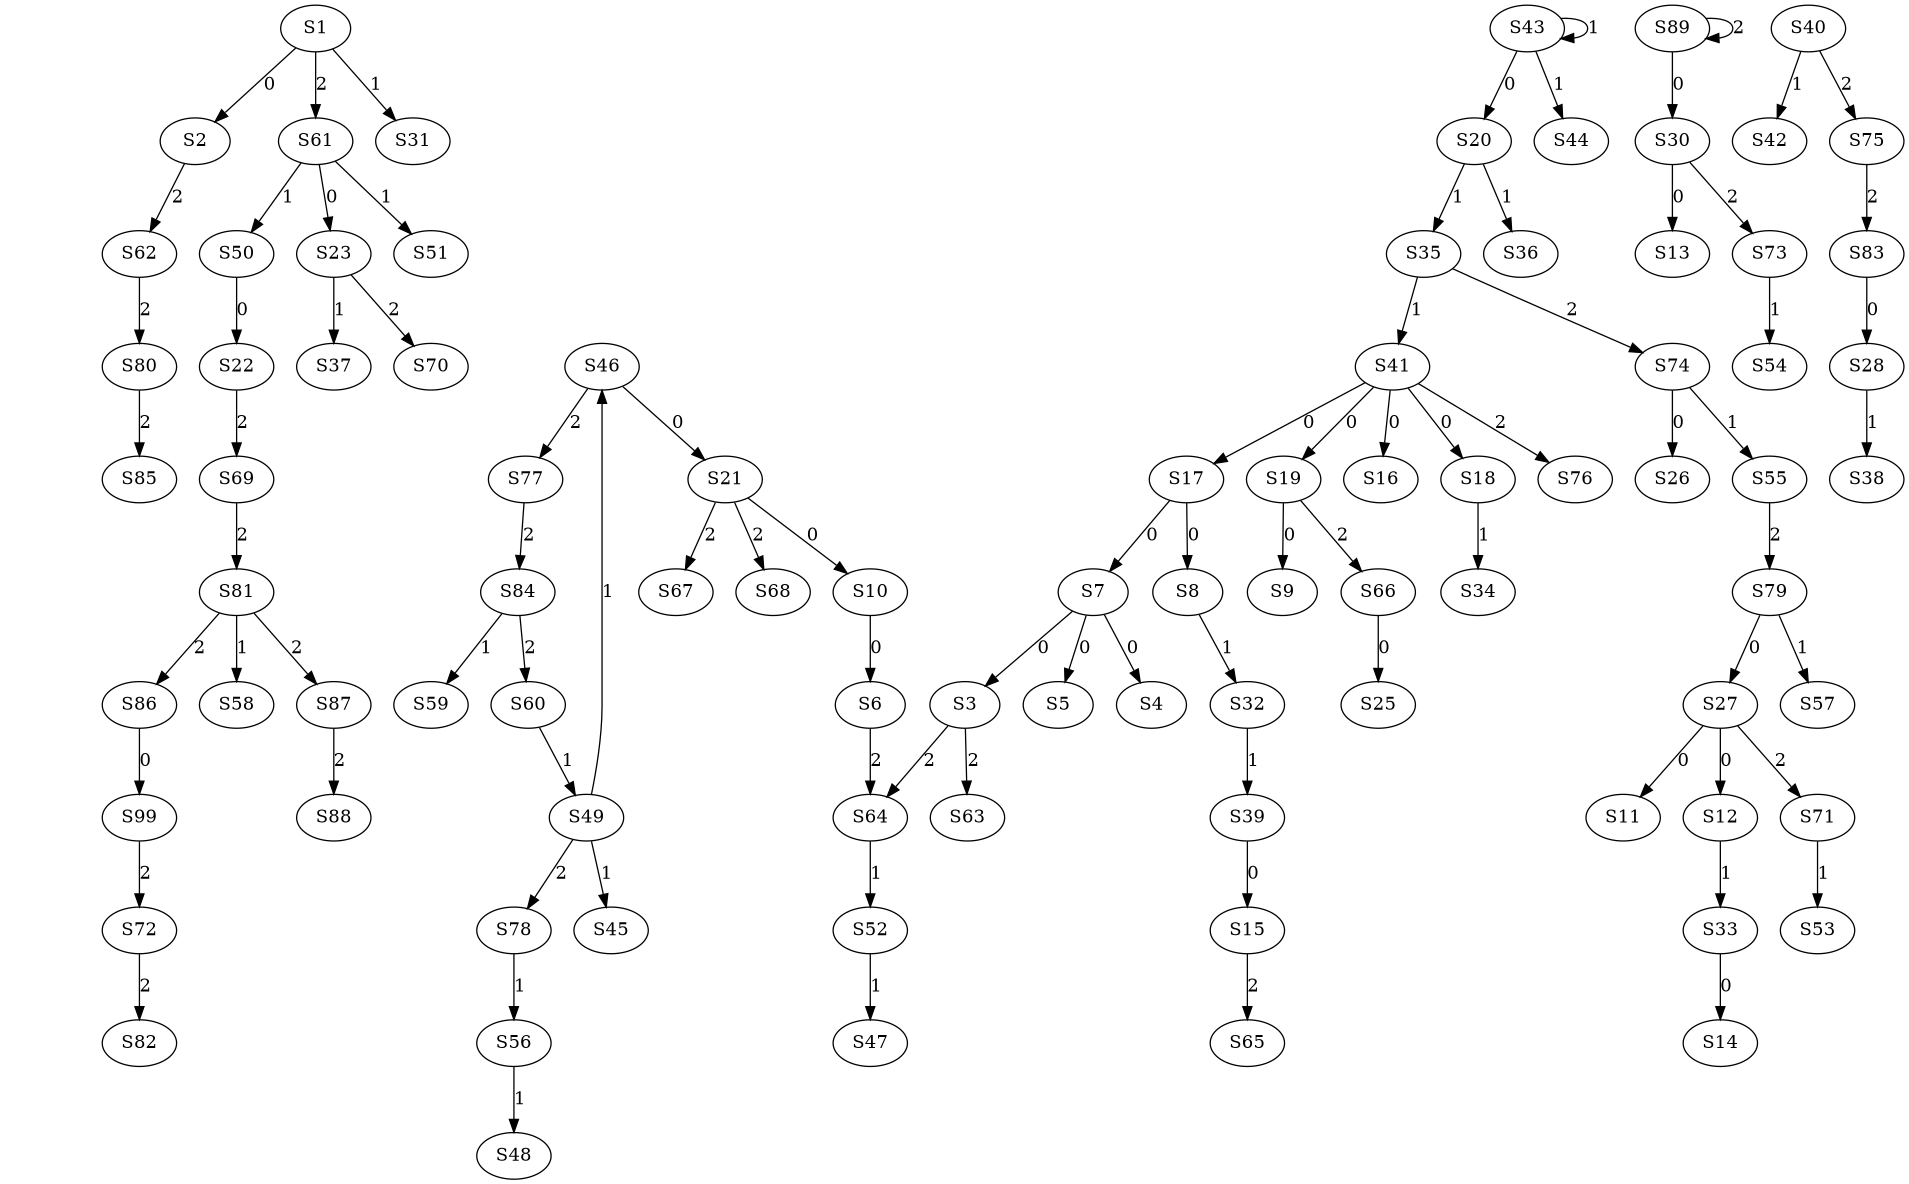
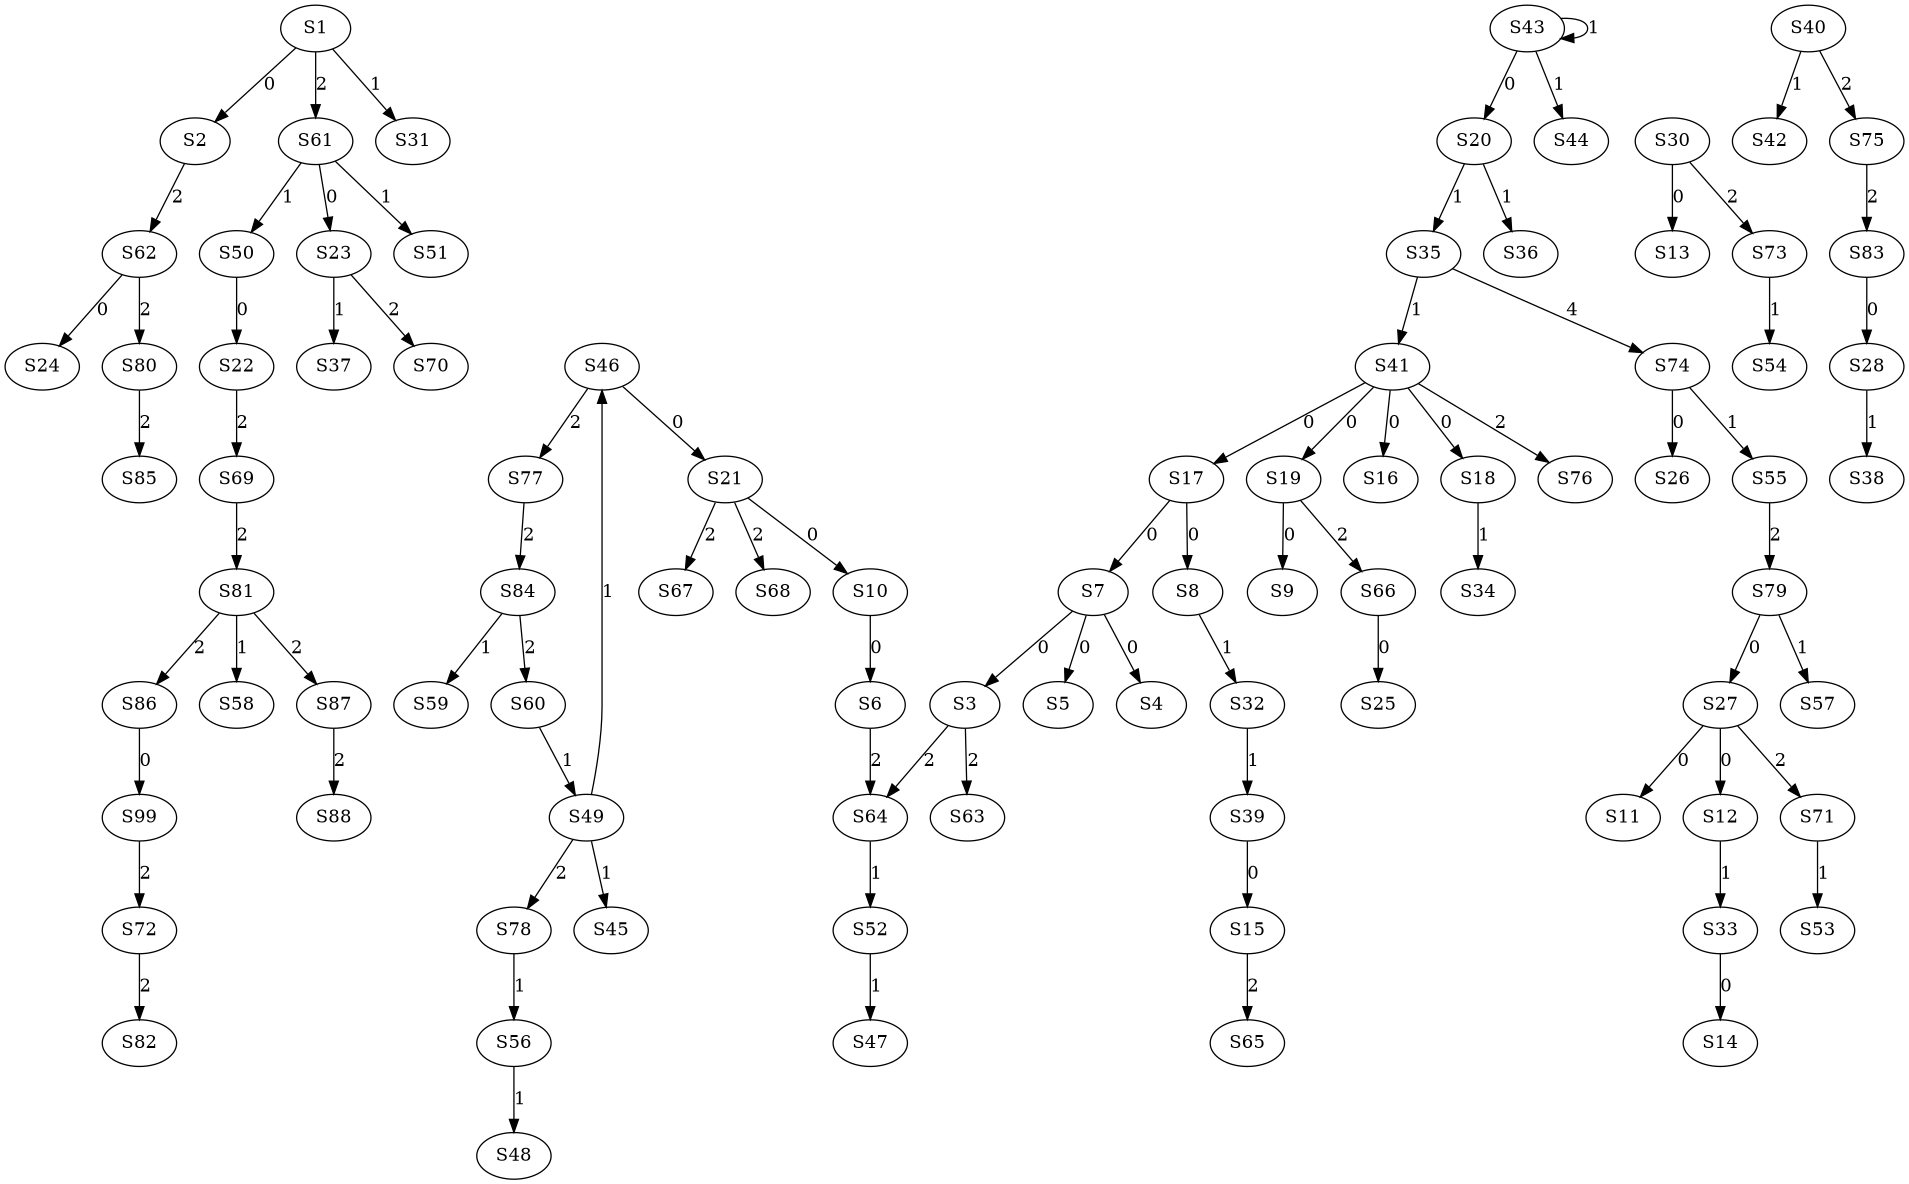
(1672, 29) -> none
(1573, 310) -> (1573, 310)
none -> (42, 367)
